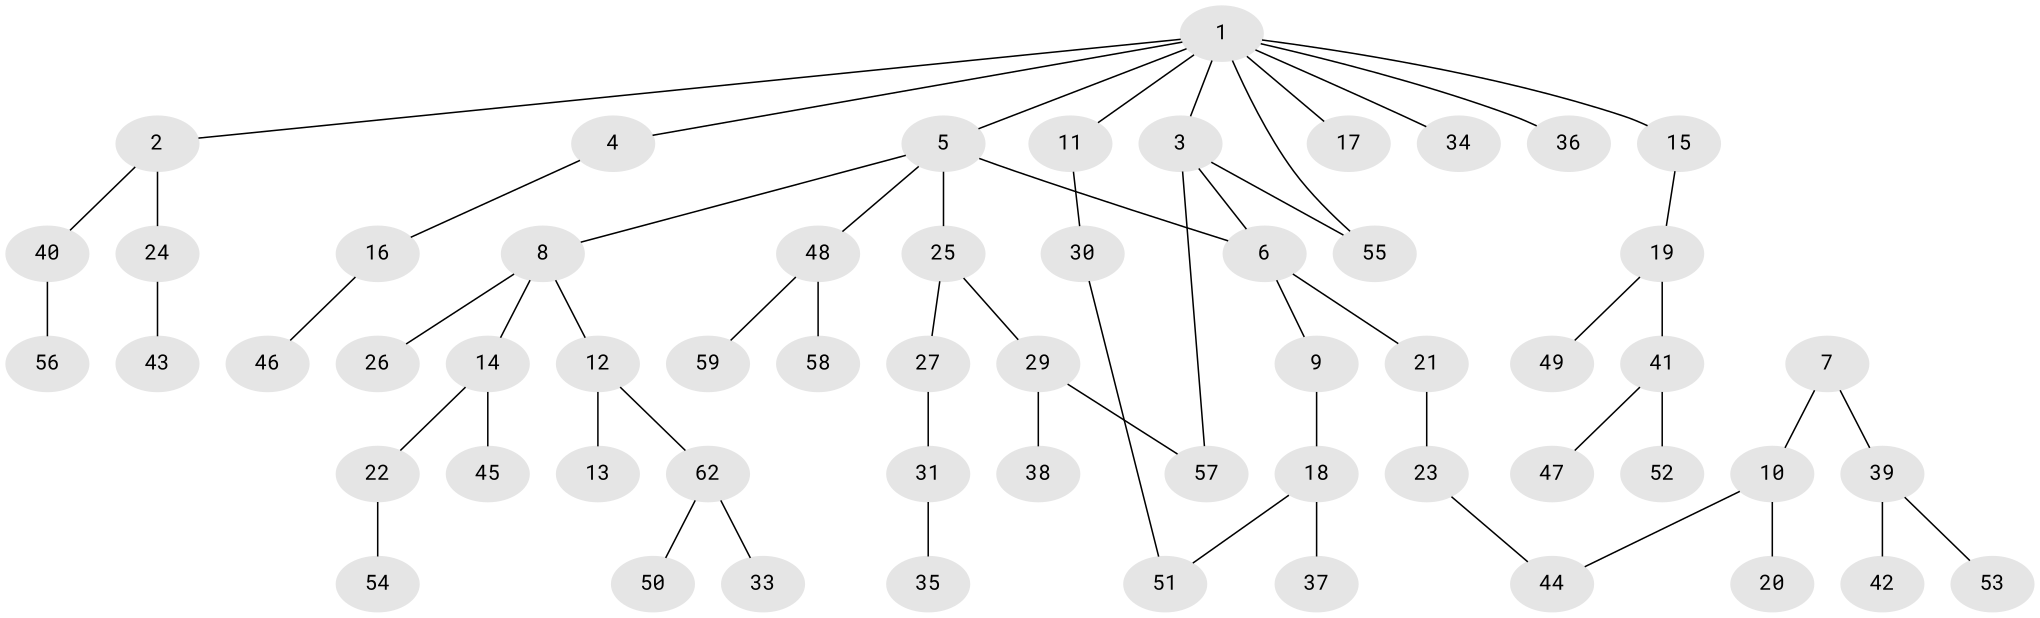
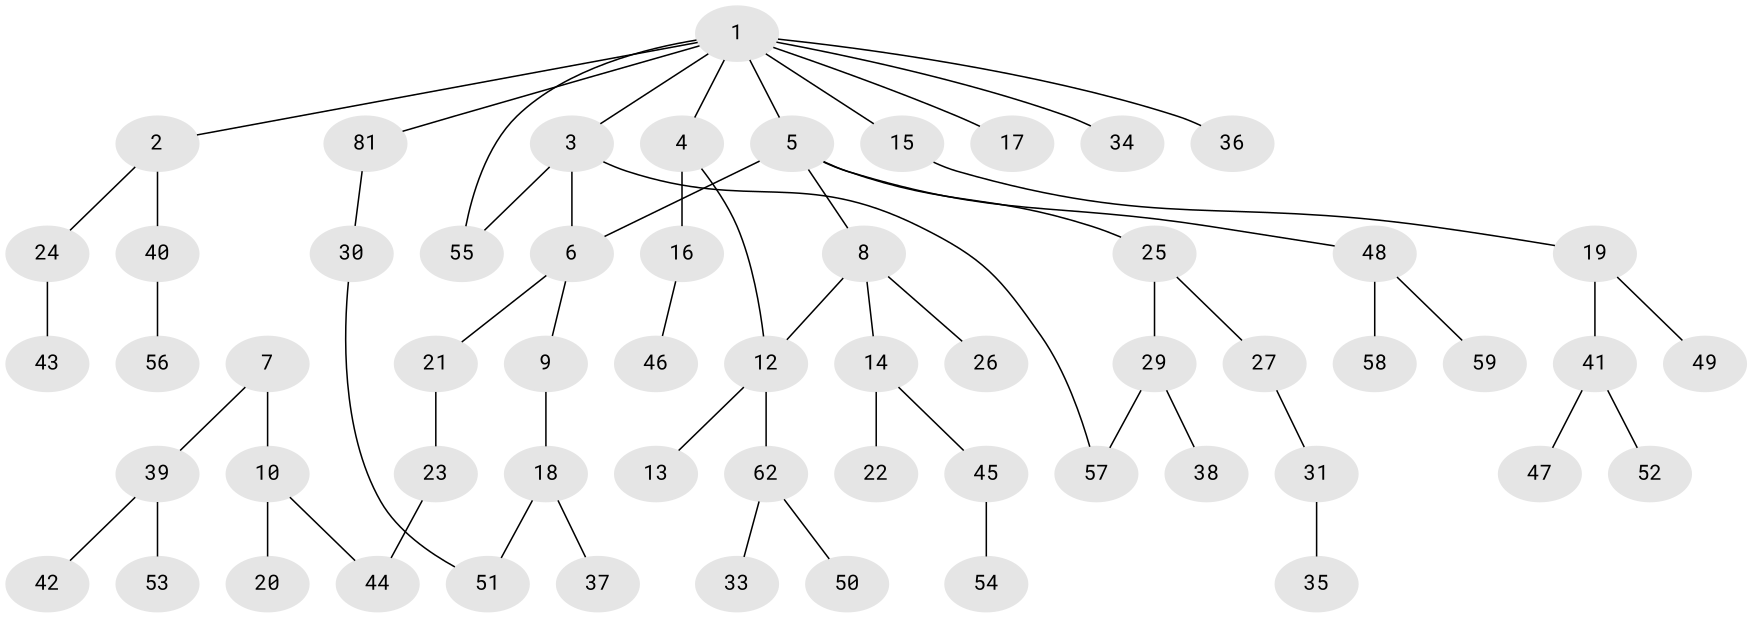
(1070, 144) -> (365, 144)
none -> (745, 248)
(378, 529) -> (986, 529)
